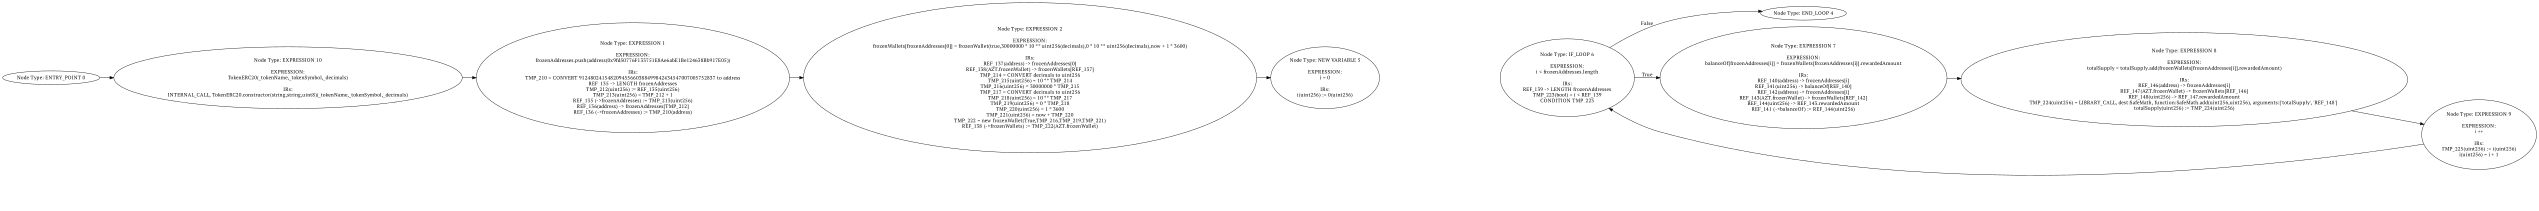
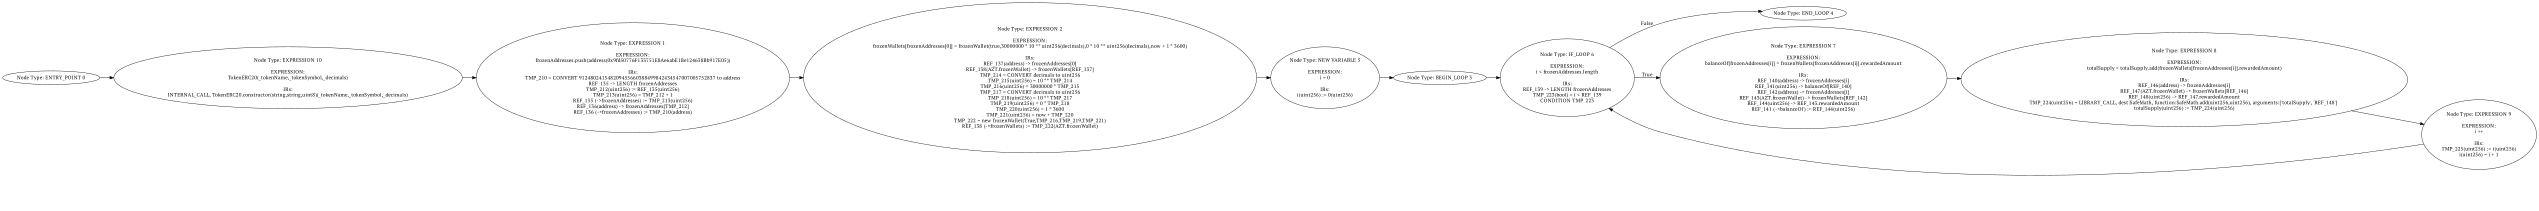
none -> (1440, 78)
